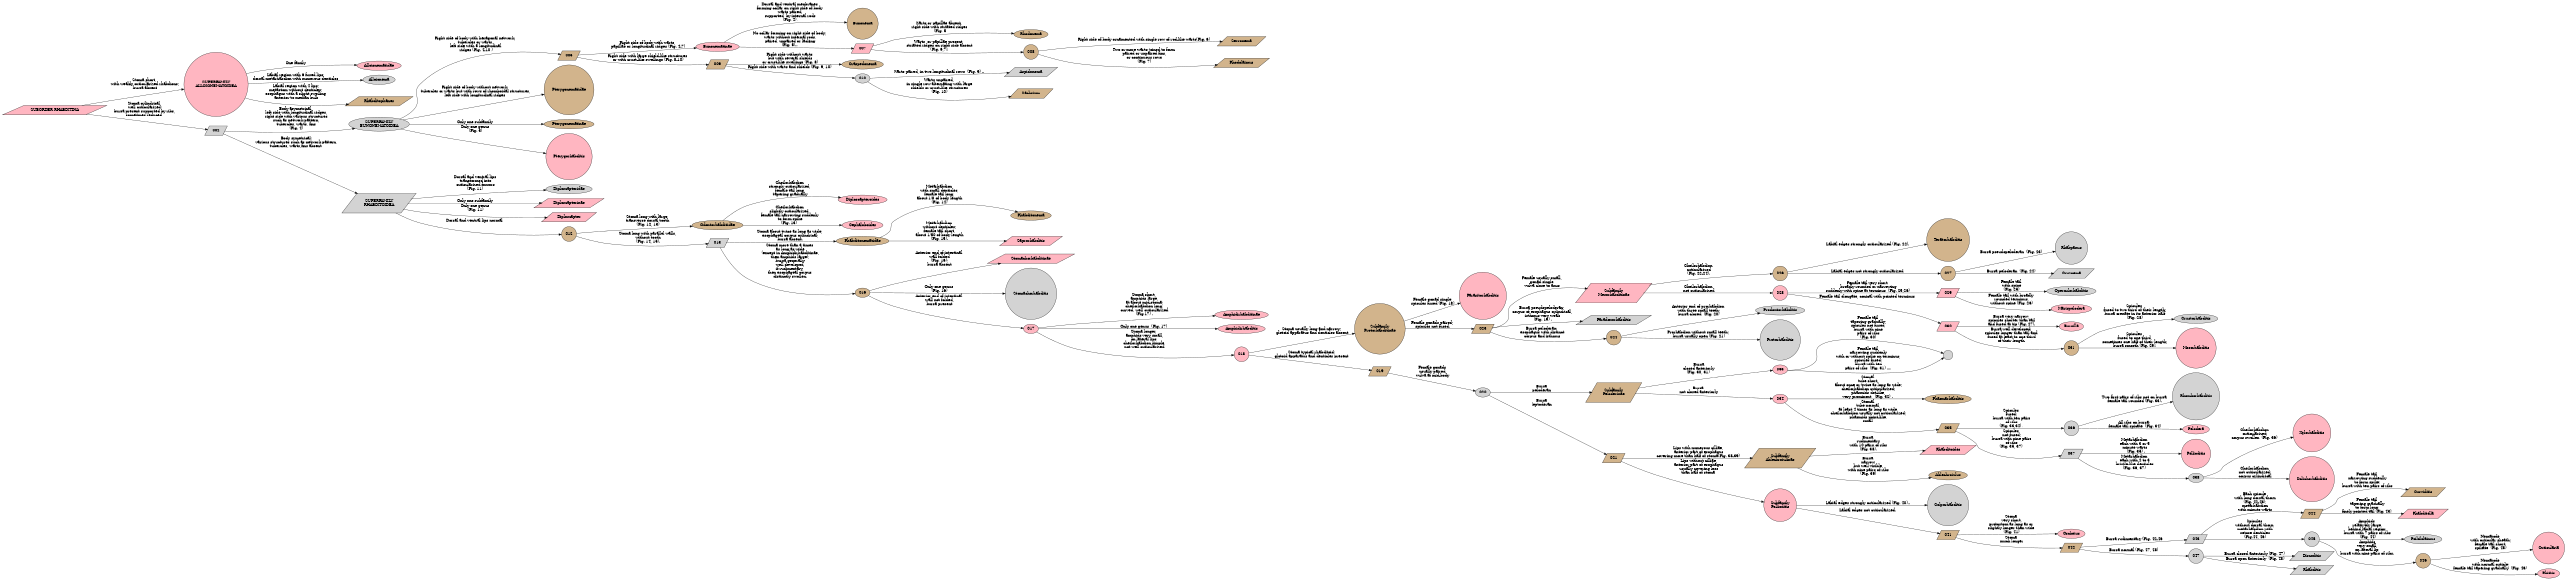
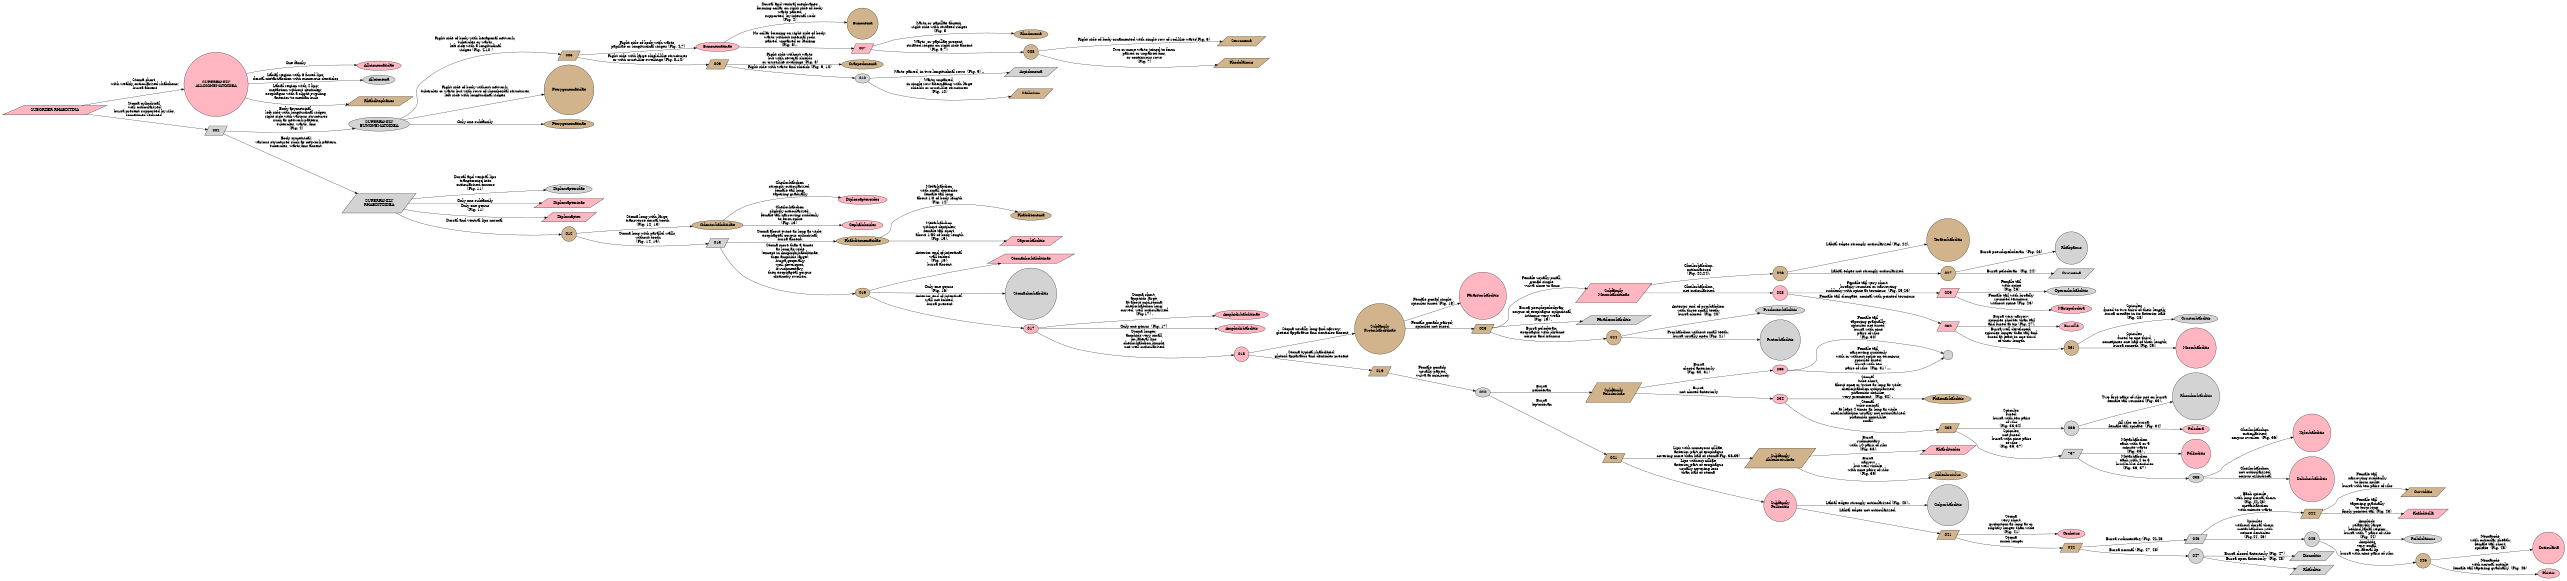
(569, 157) -> none
(2071, 454) -> (2071, 454)
